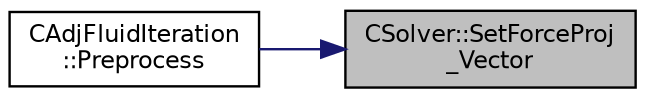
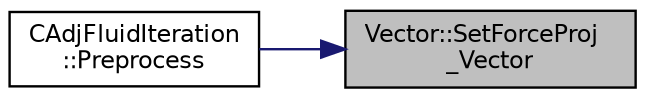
(491, 49) -> (491, 49)
